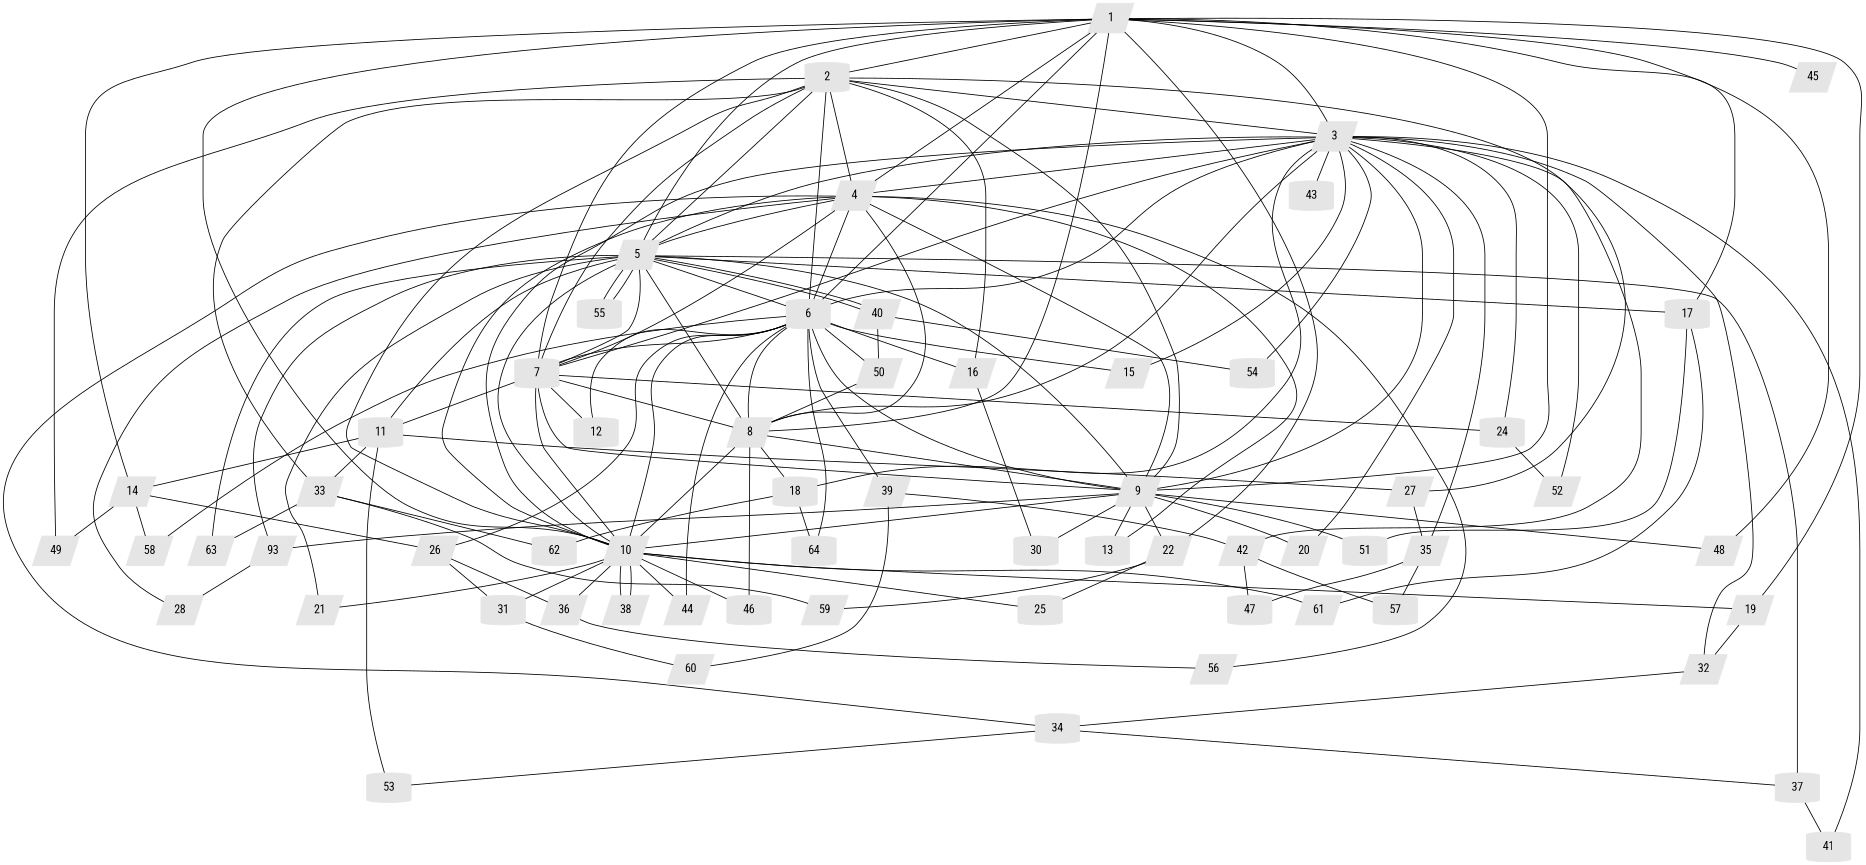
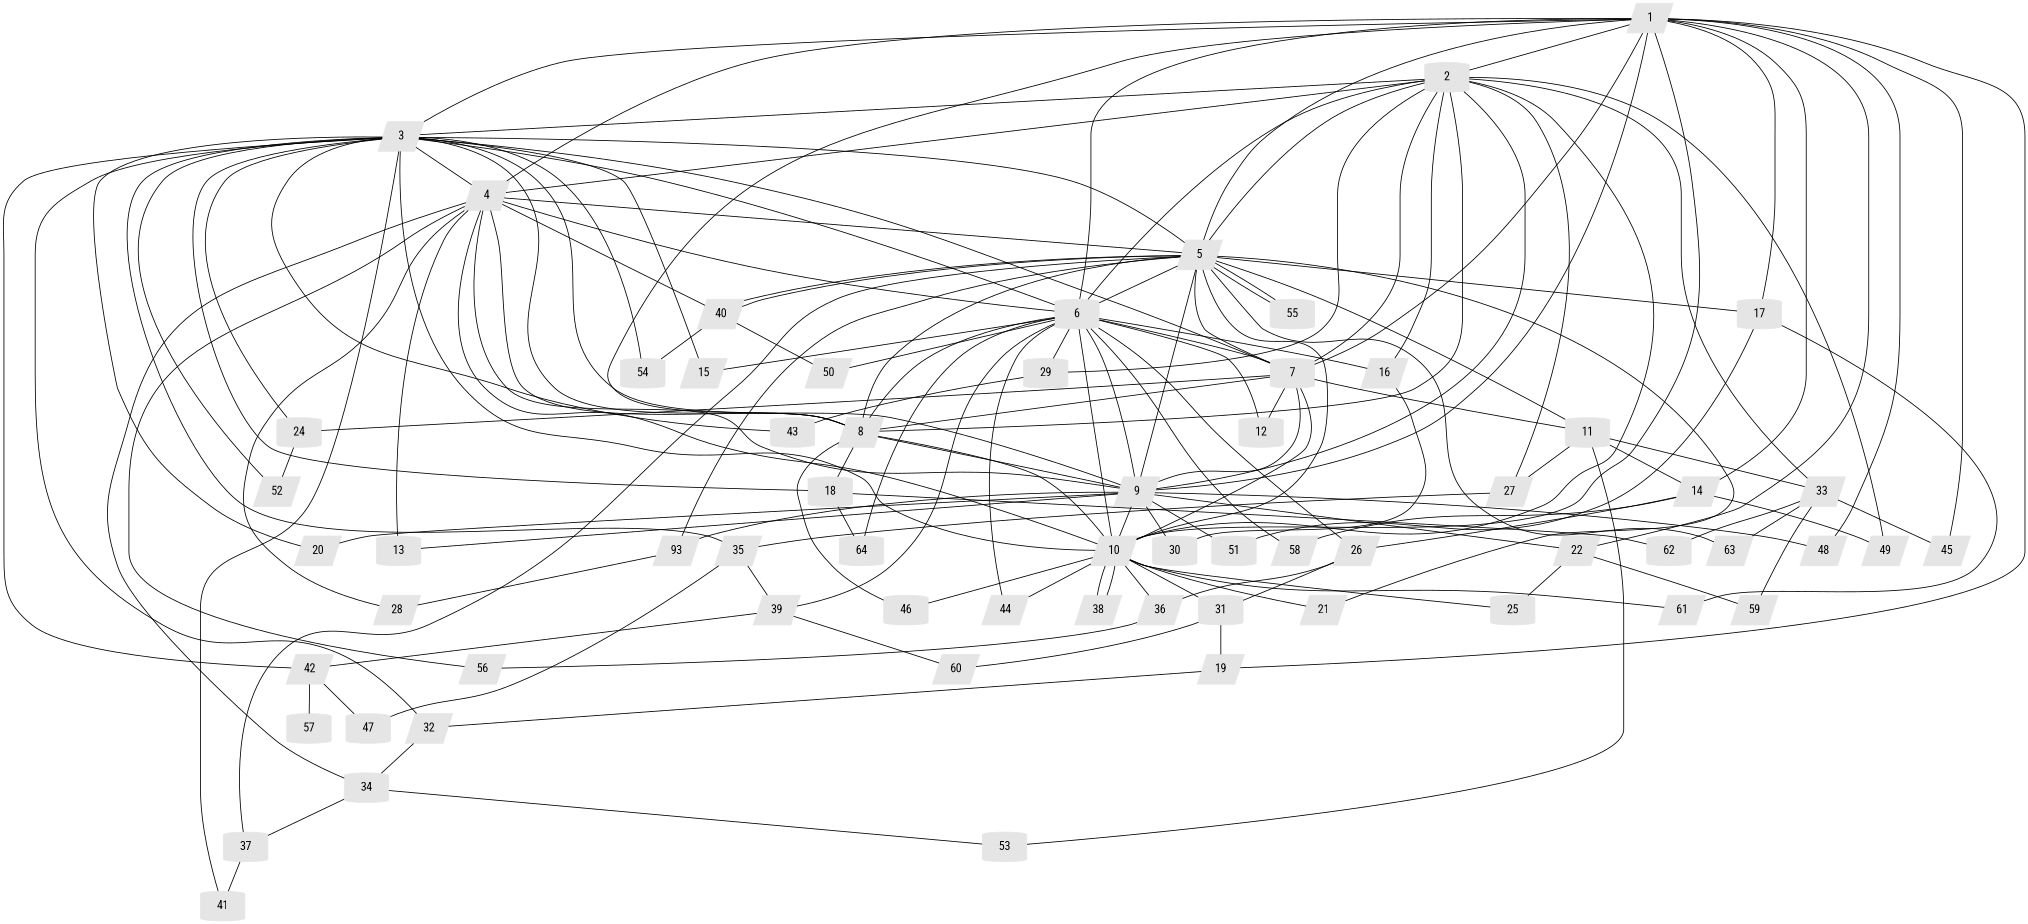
(702, 298) -> (604, 255)
none -> (1046, 373)
(818, 401) -> (1285, 410)
none -> (1886, 522)
(1411, 579) -> (758, 581)
(1160, 584) -> (1221, 640)
